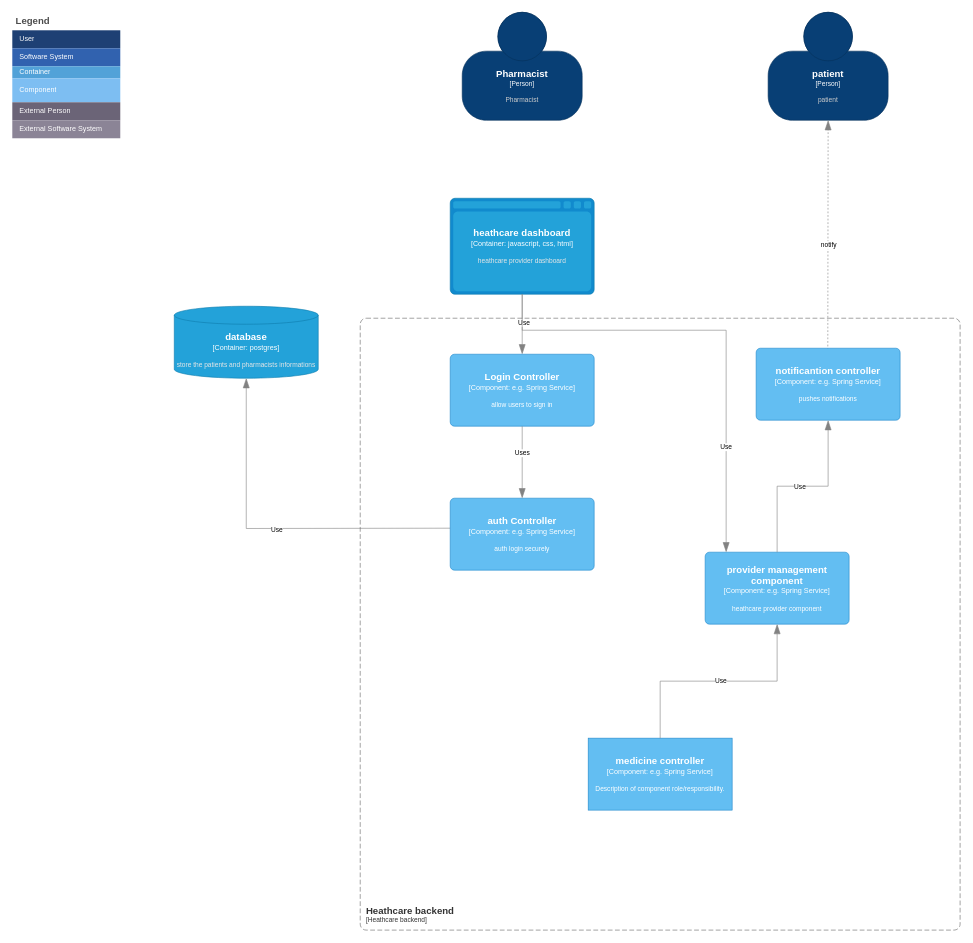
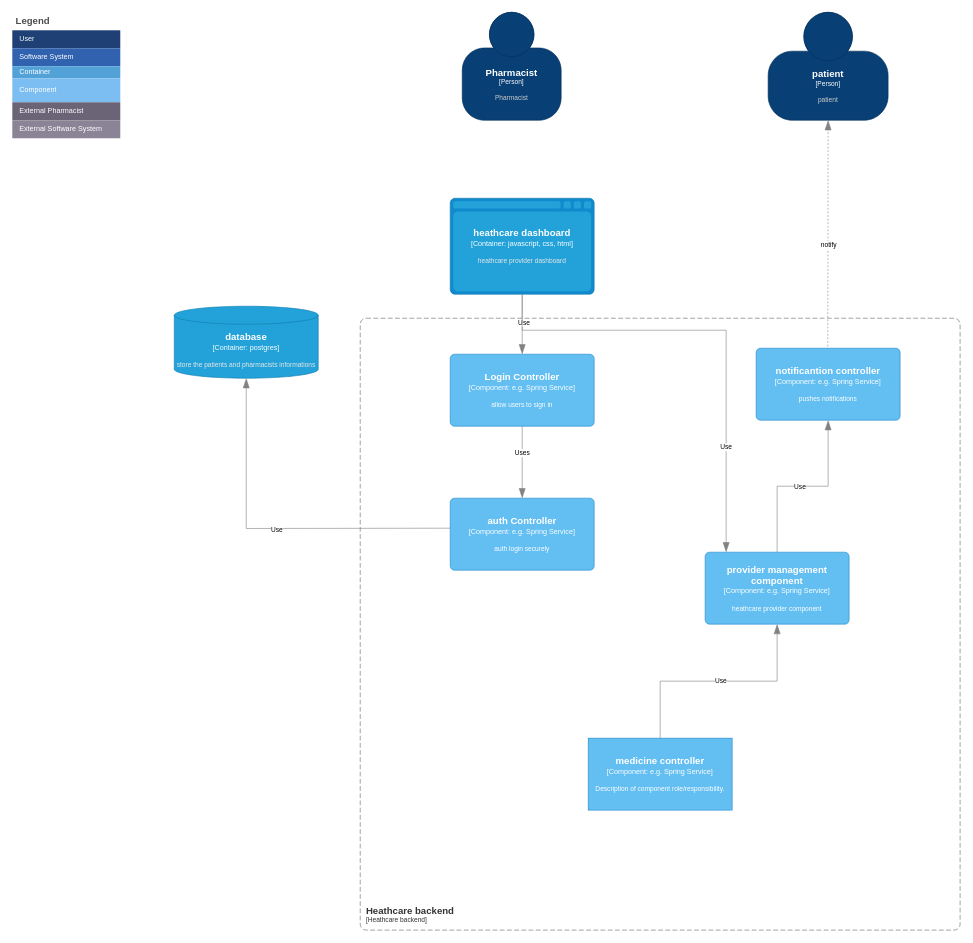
(522, 66) -> (512, 66)
(48, 111) -> (55, 111)
